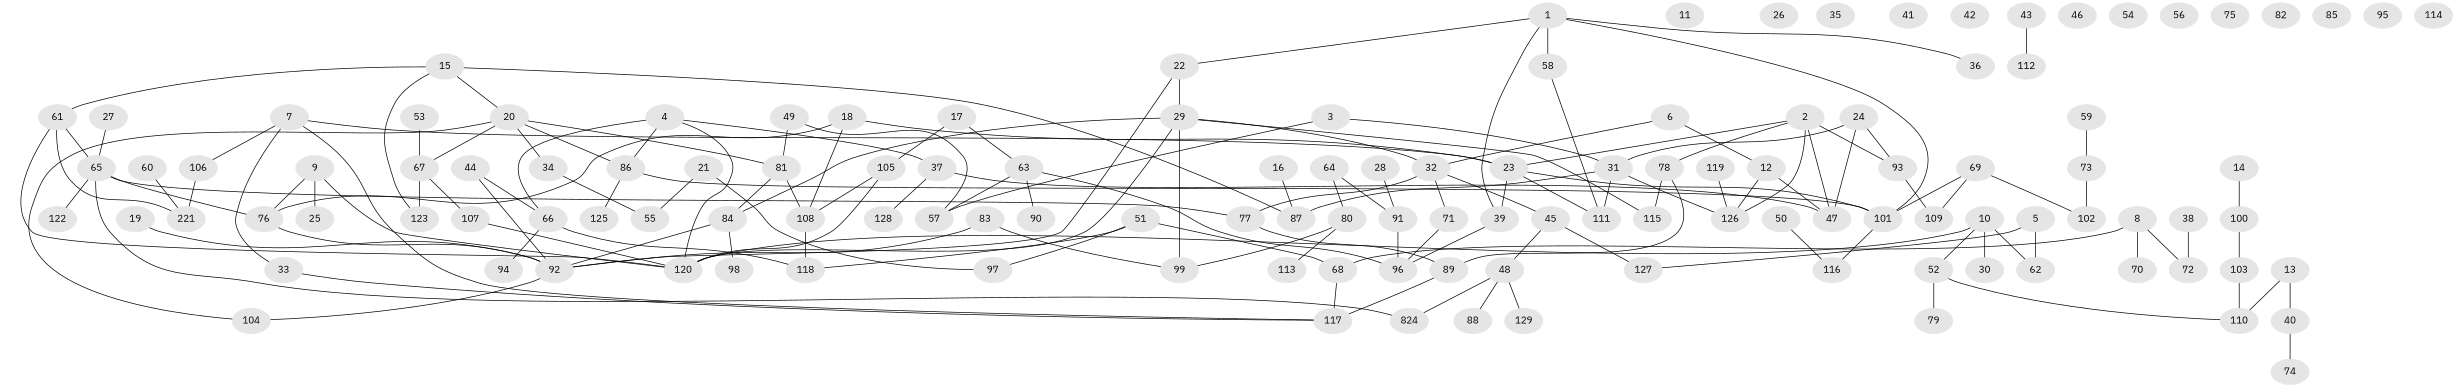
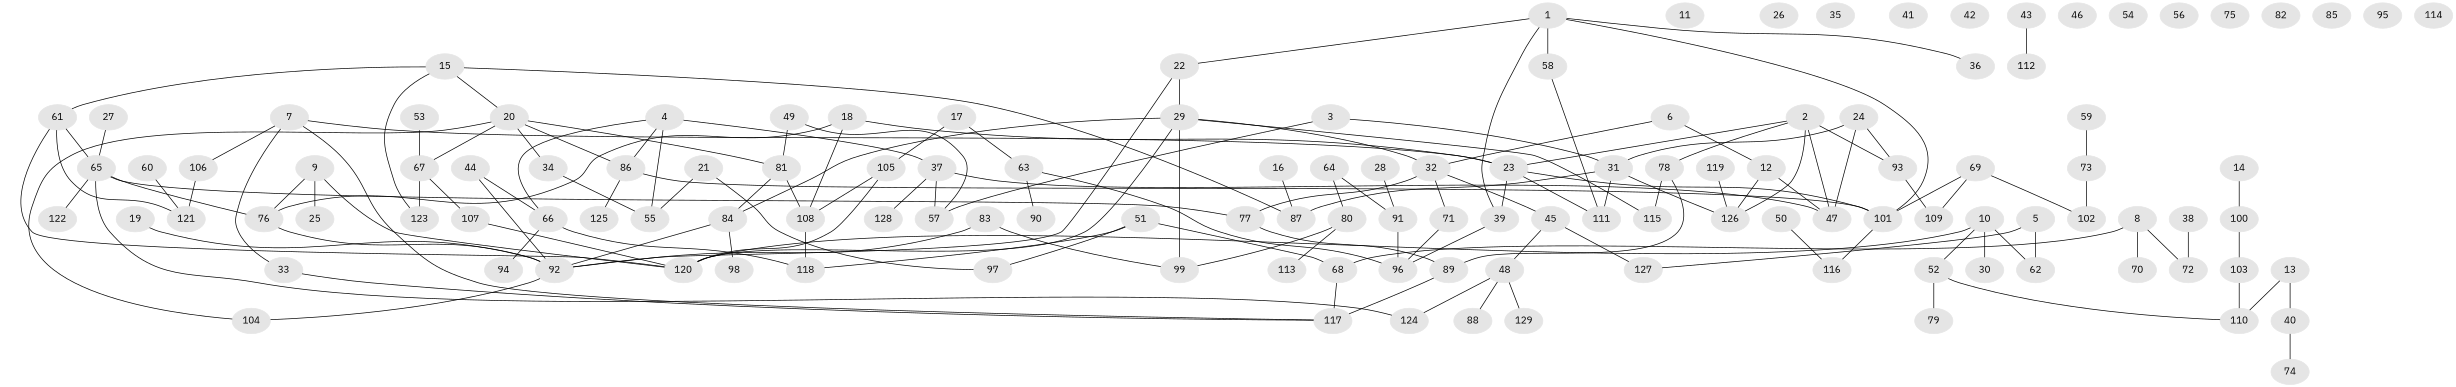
(731, 176) -> (657, 168)
(979, 194) -> (936, 194)
(186, 219) -> (186, 219)
(1409, 321) -> (1409, 321)
